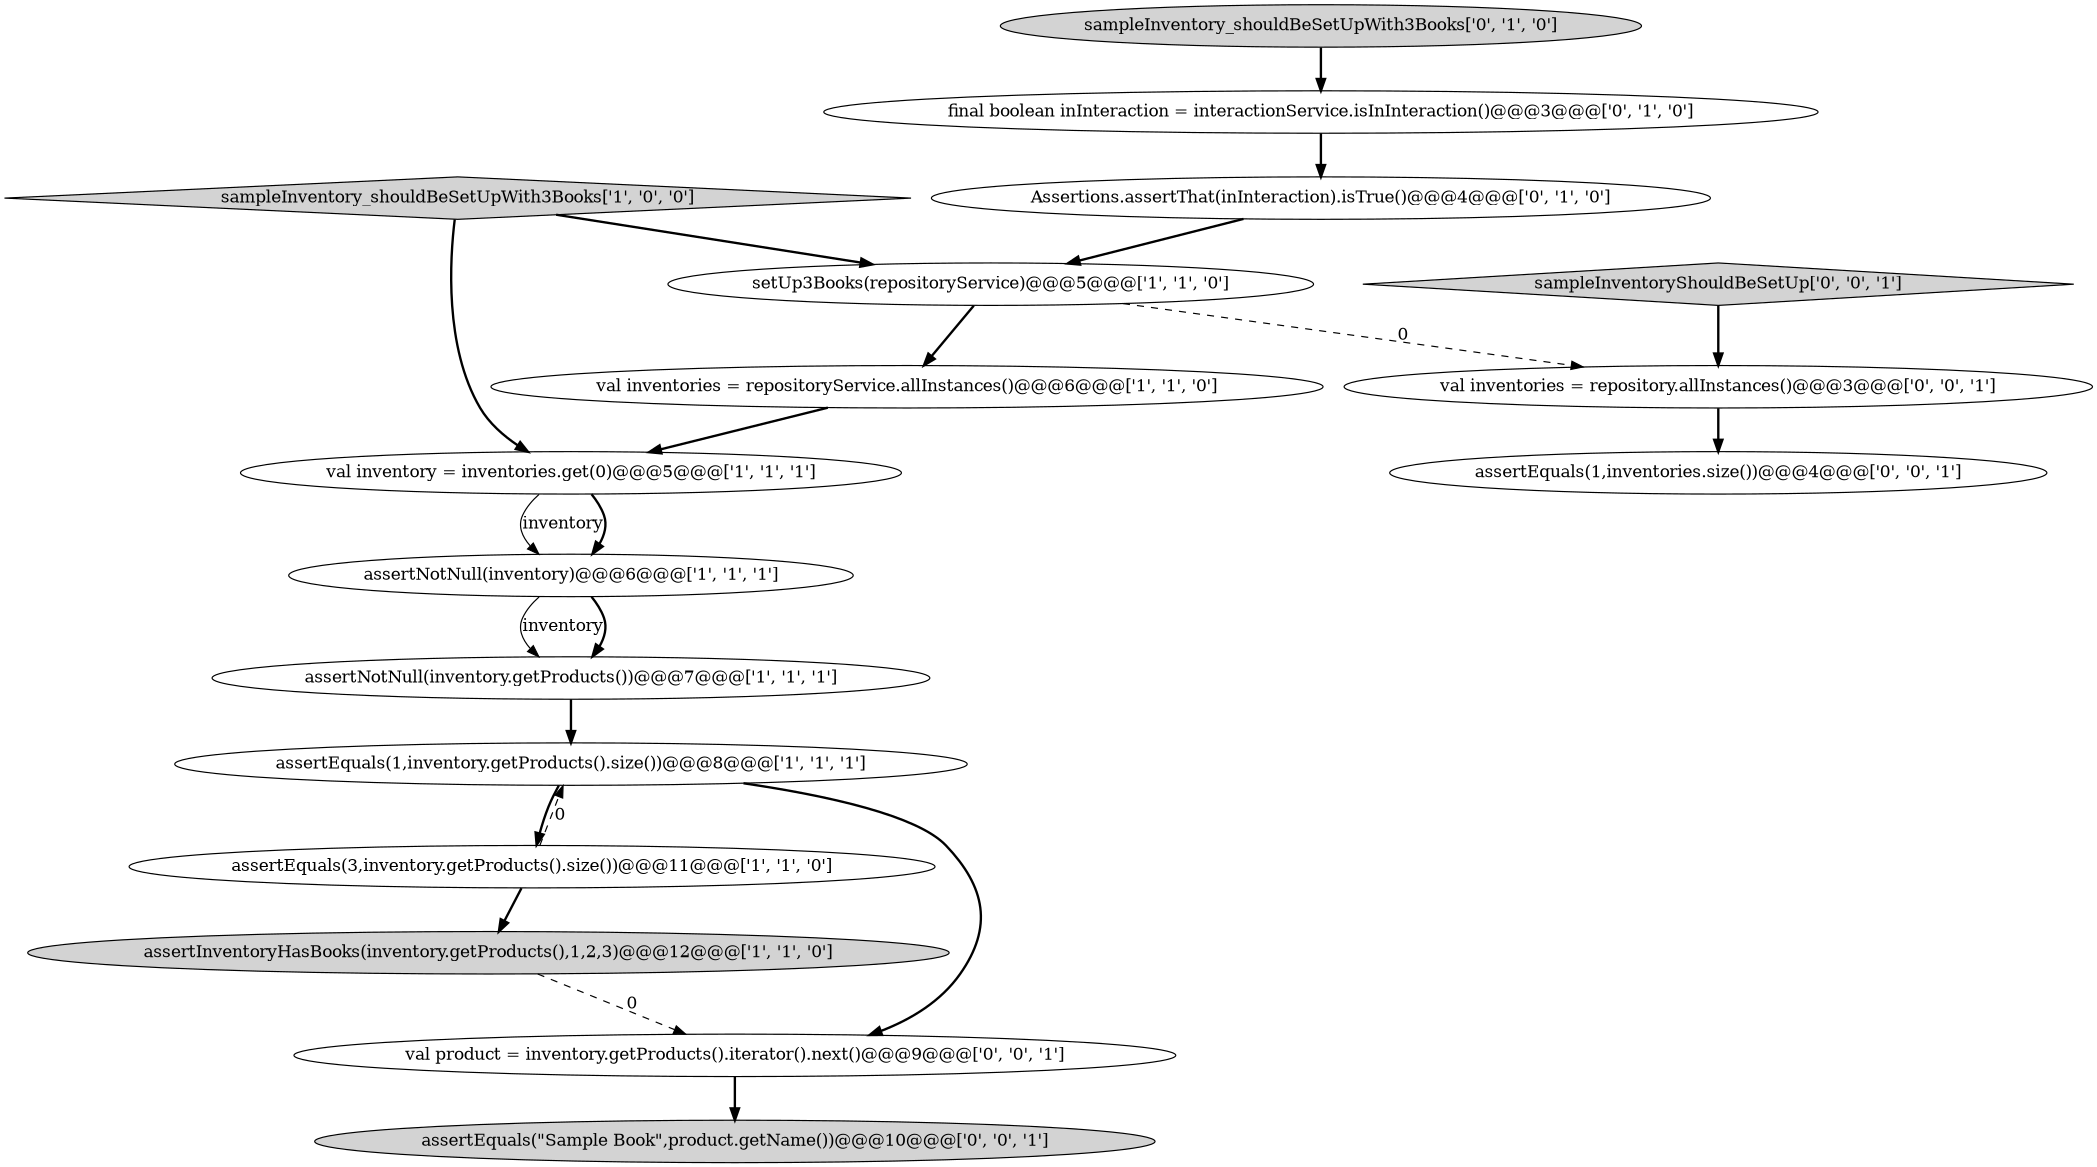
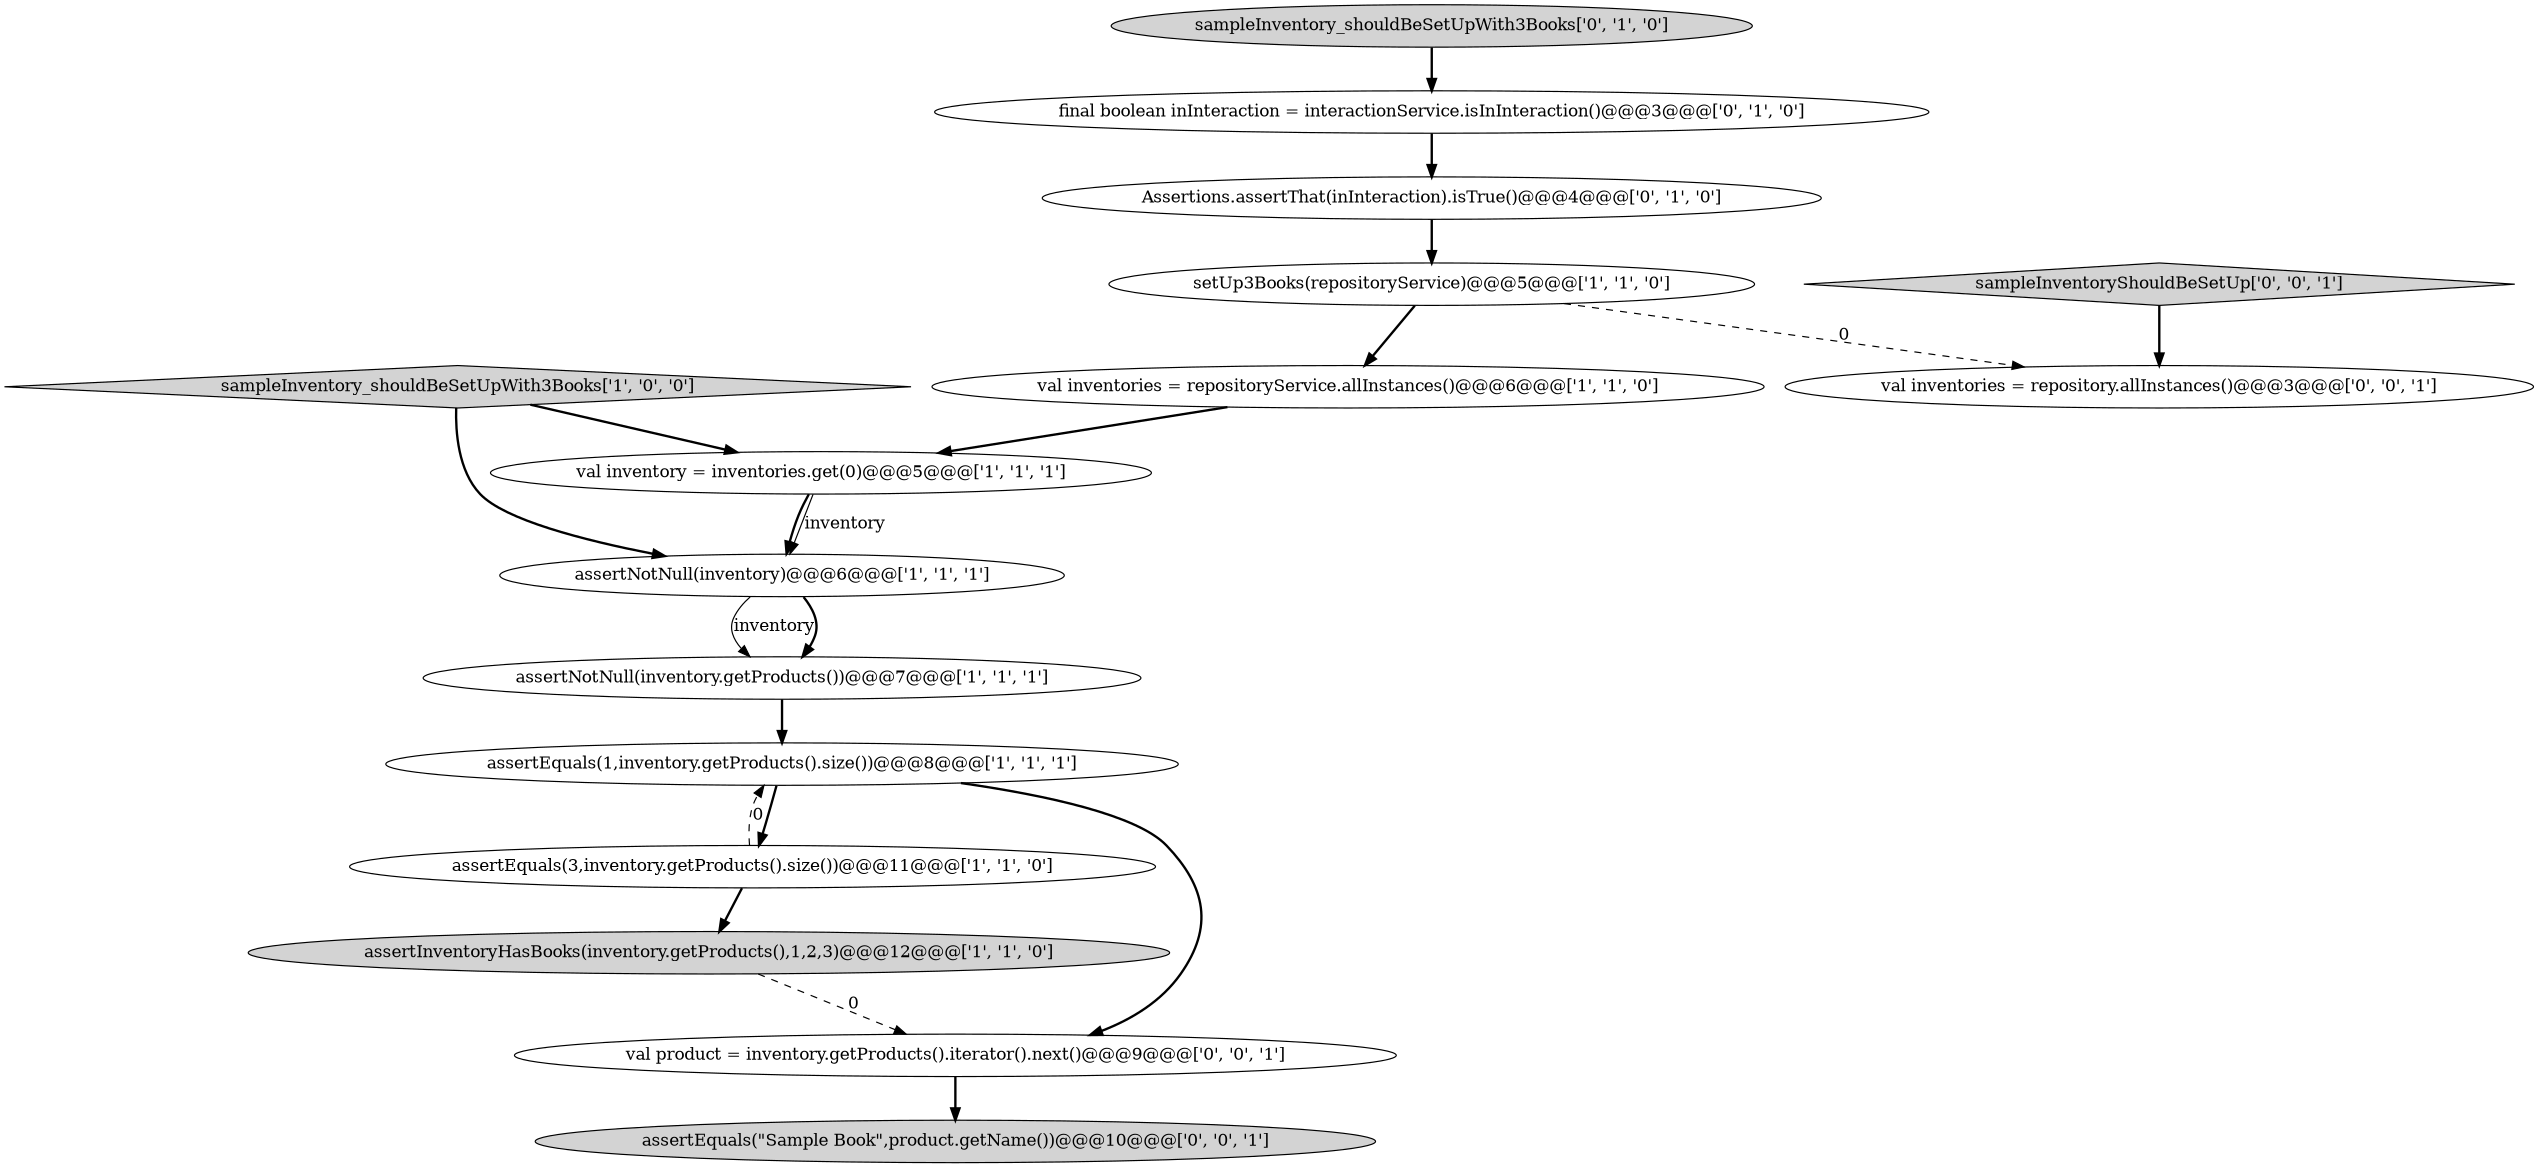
(708, 239) -> (520, 518)
(1718, 473) -> none
